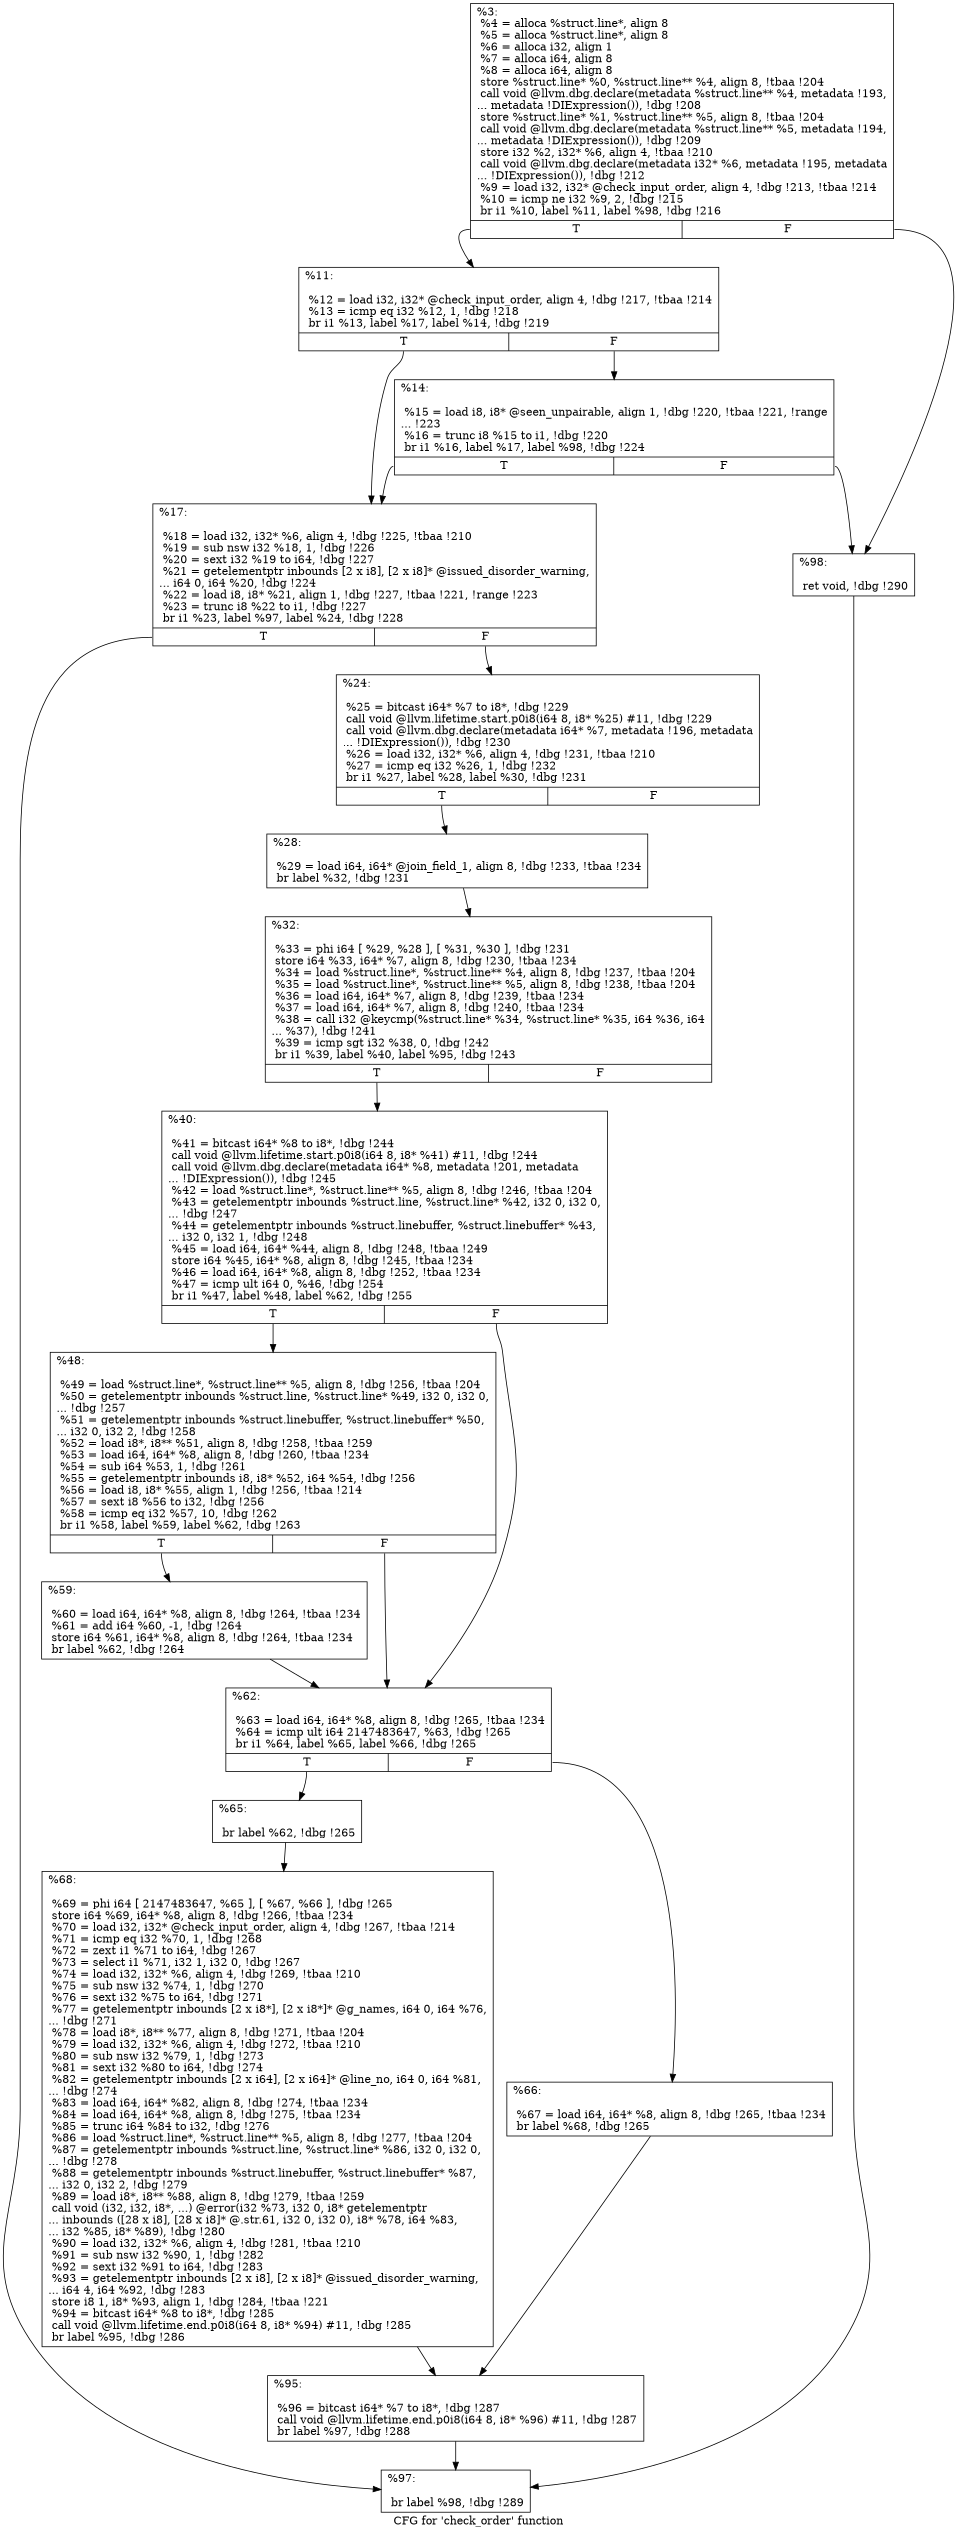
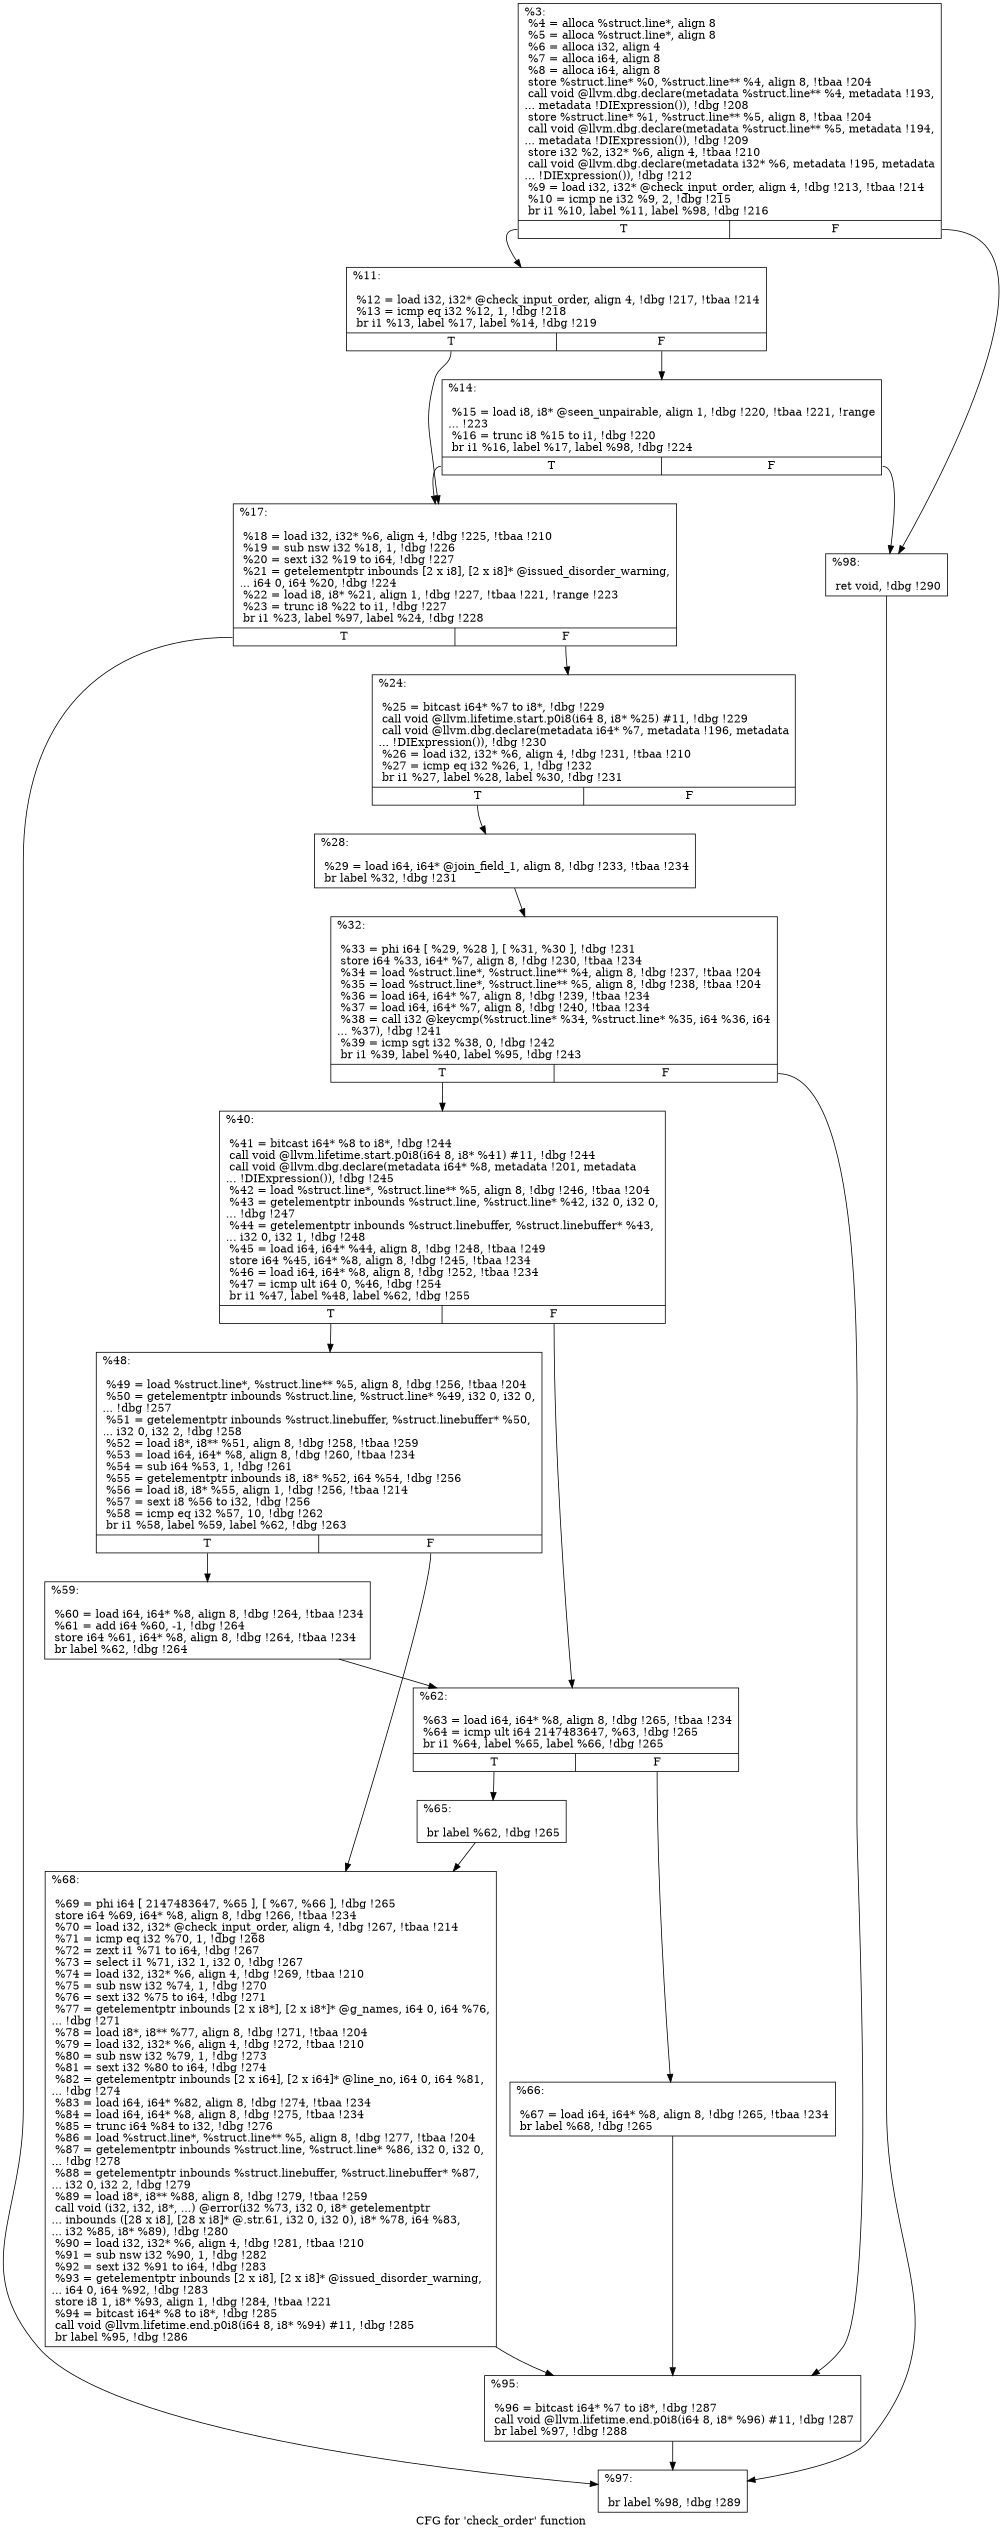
(545, 47) -> (593, 47)
(385, 1617) -> (394, 1710)
none -> (857, 1715)
(127, 2291) -> (130, 2291)
